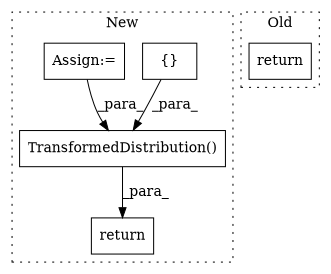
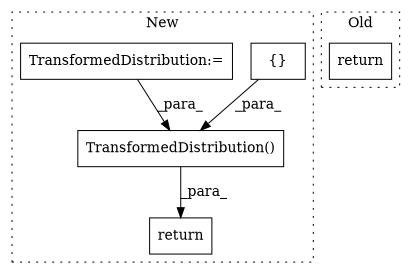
(84, 61) -> (127, 61)
